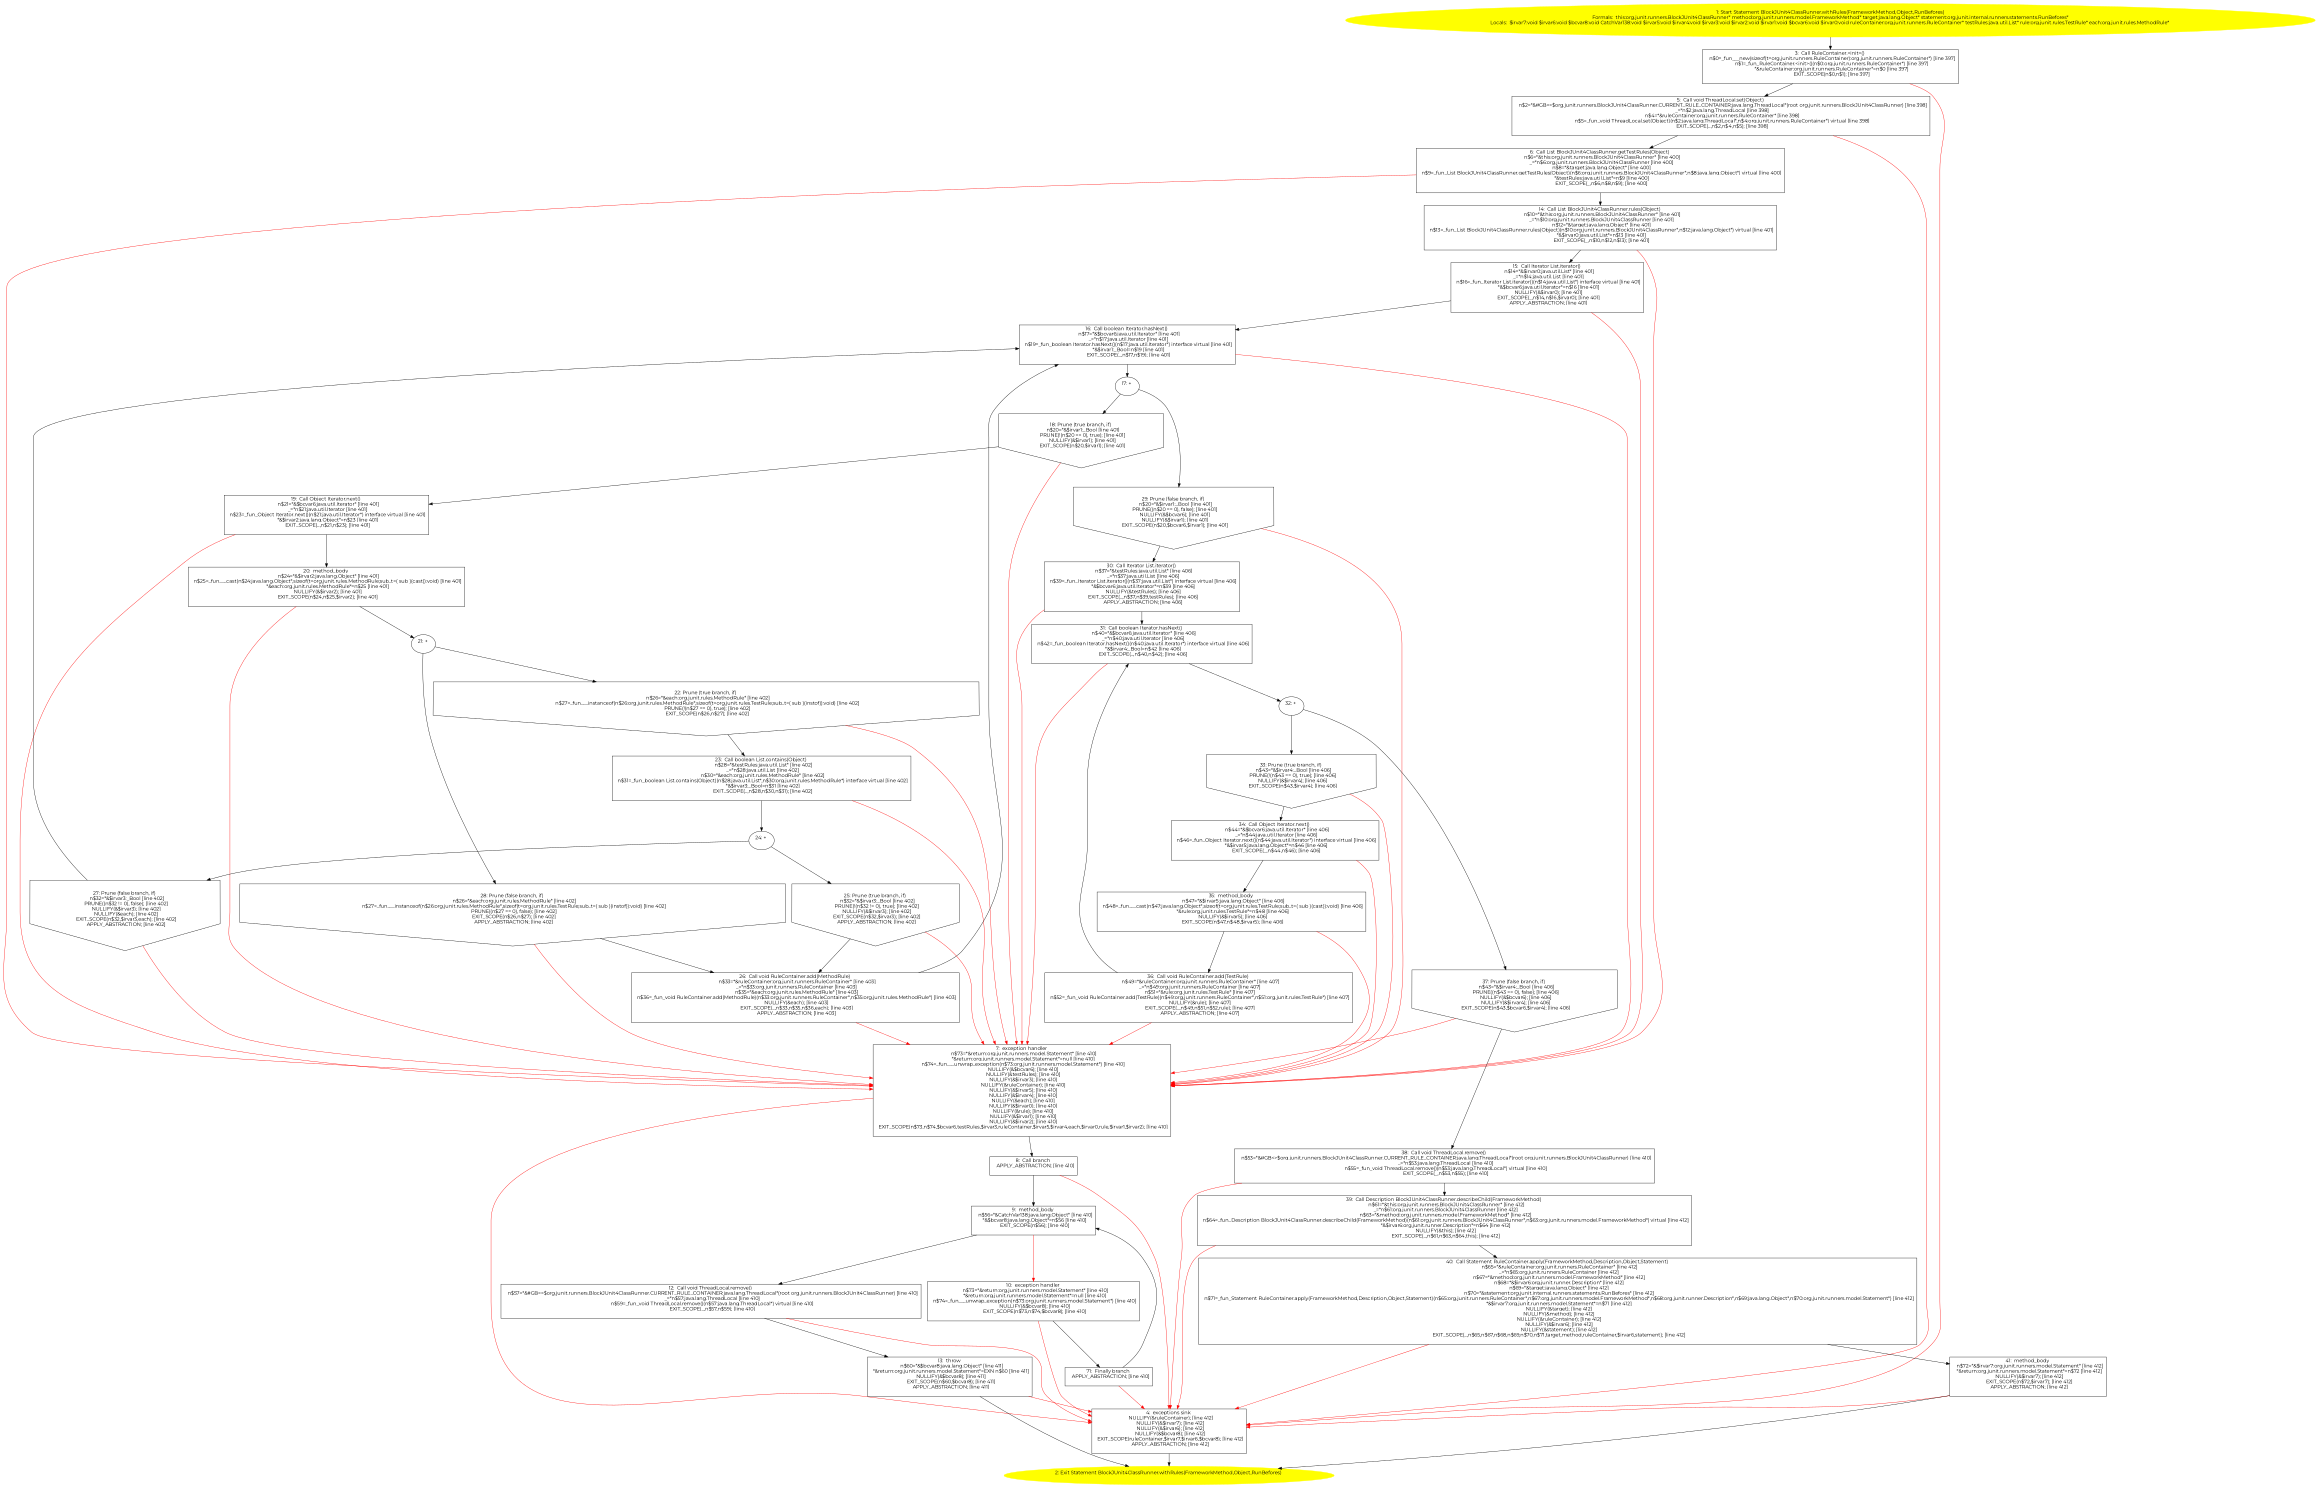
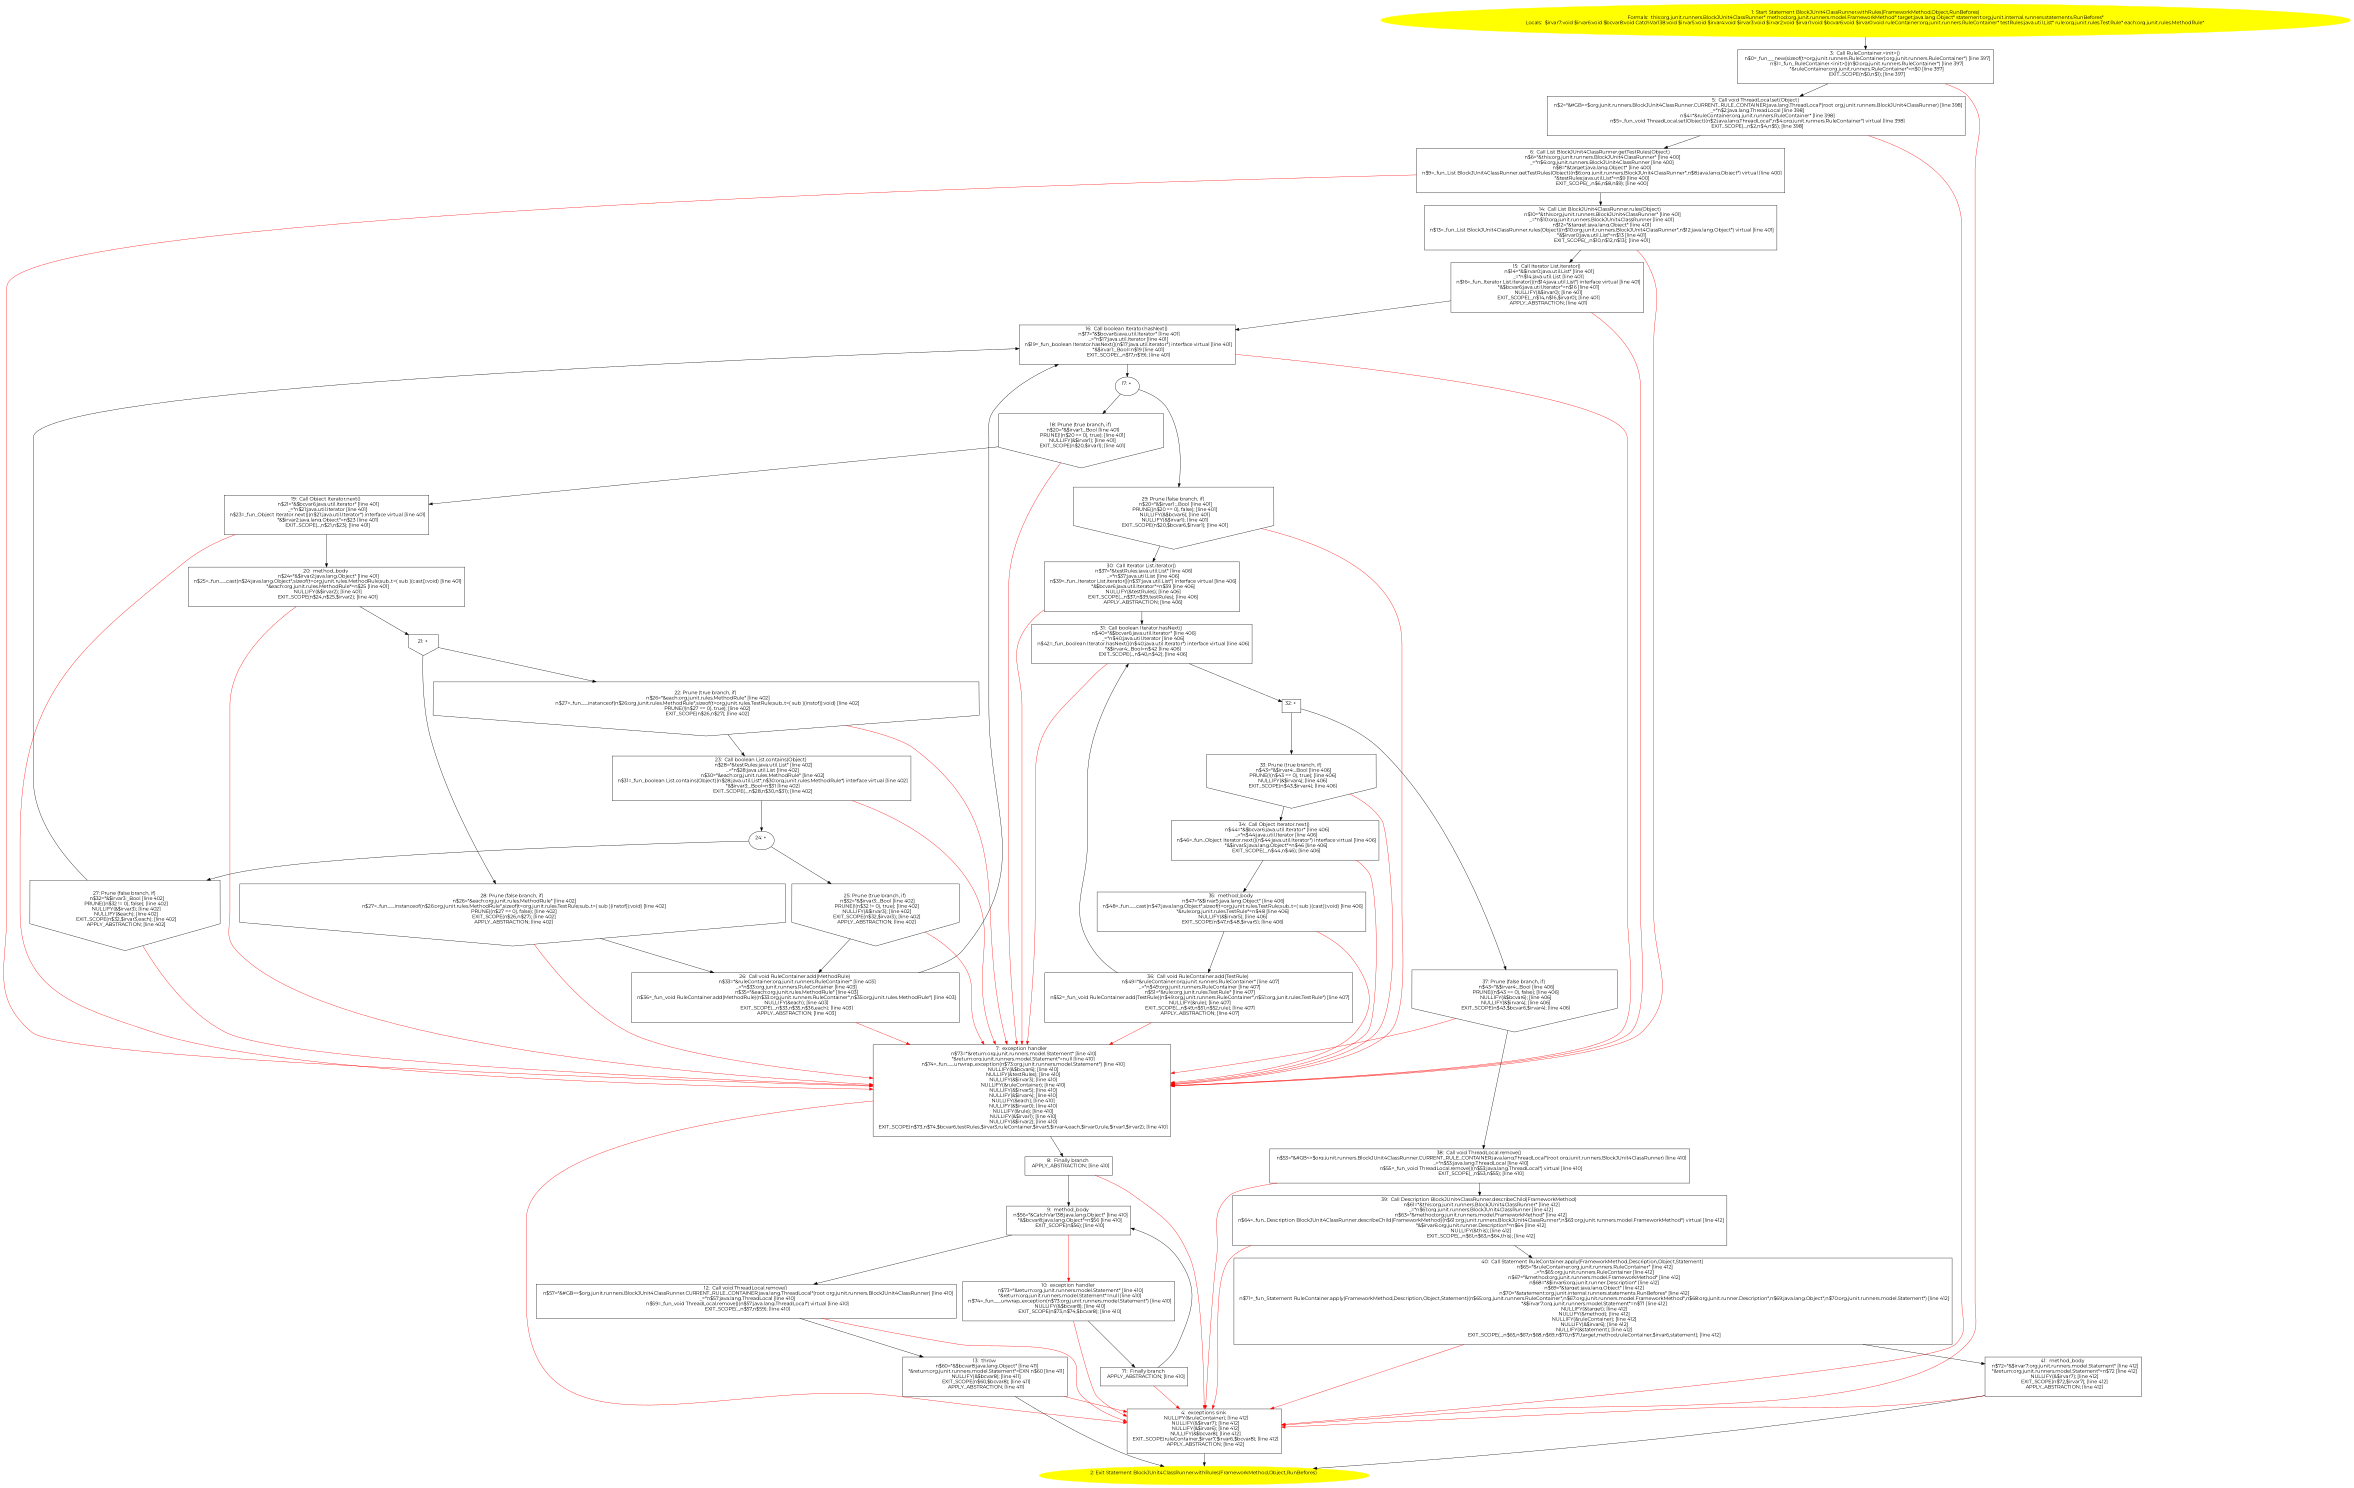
(423, 644) -> (423, 644)
(1291, 706) -> (1291, 706)
(1033, 1166) -> (1069, 1166)
